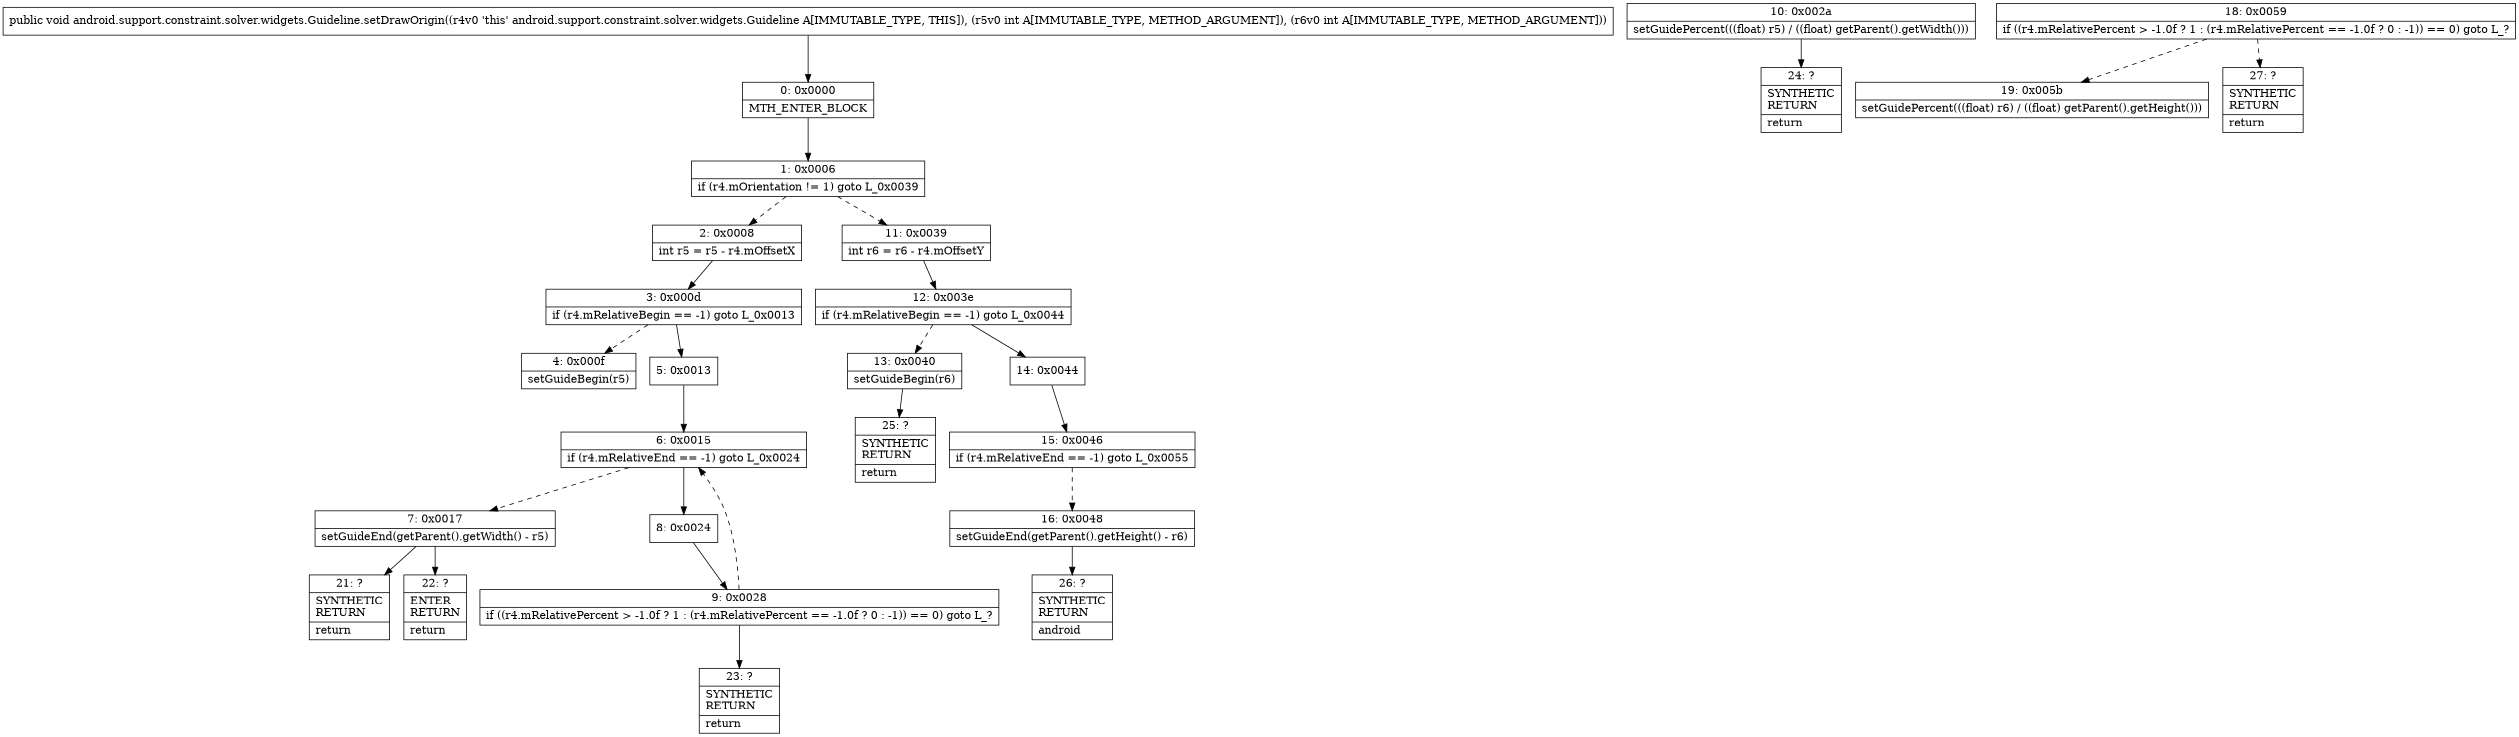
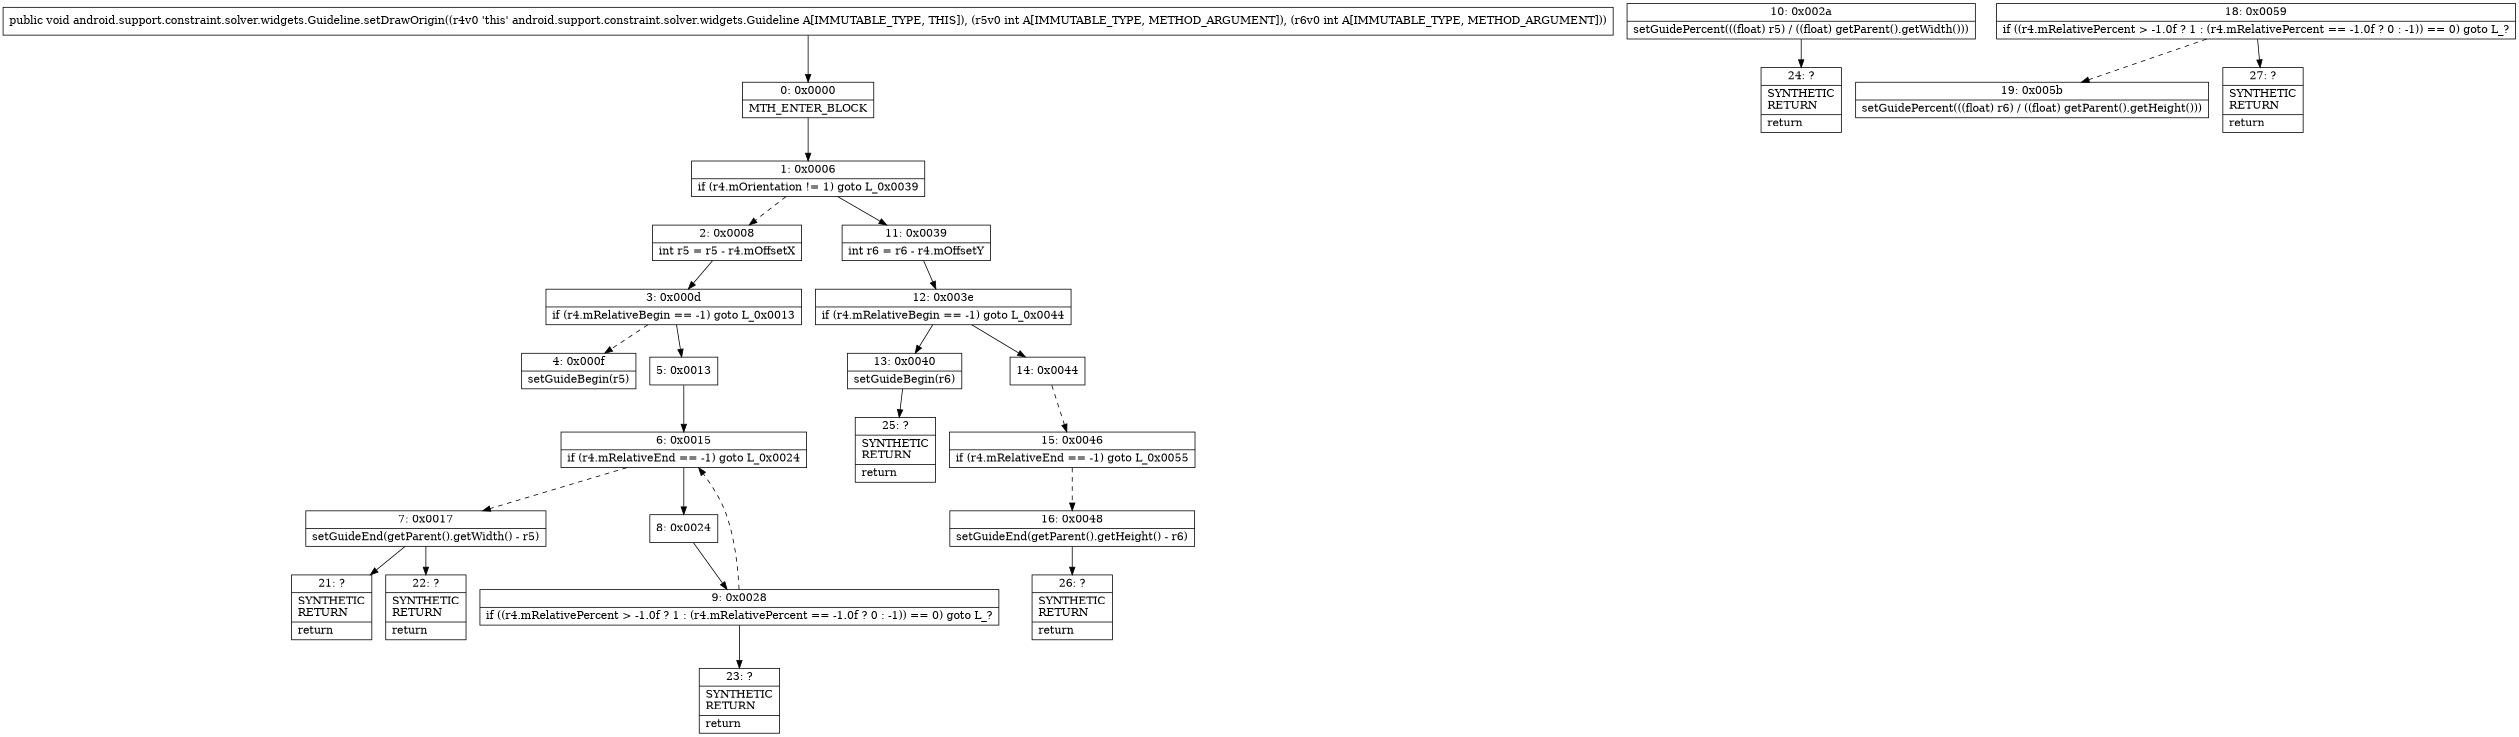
(2259, 49) -> (2259, 49)
(859, 209) -> (859, 209)
(926, 336) -> (926, 336)
(1058, 405) -> (1058, 405)
(431, 601) -> (426, 601)
(1059, 631) -> (1056, 631)
